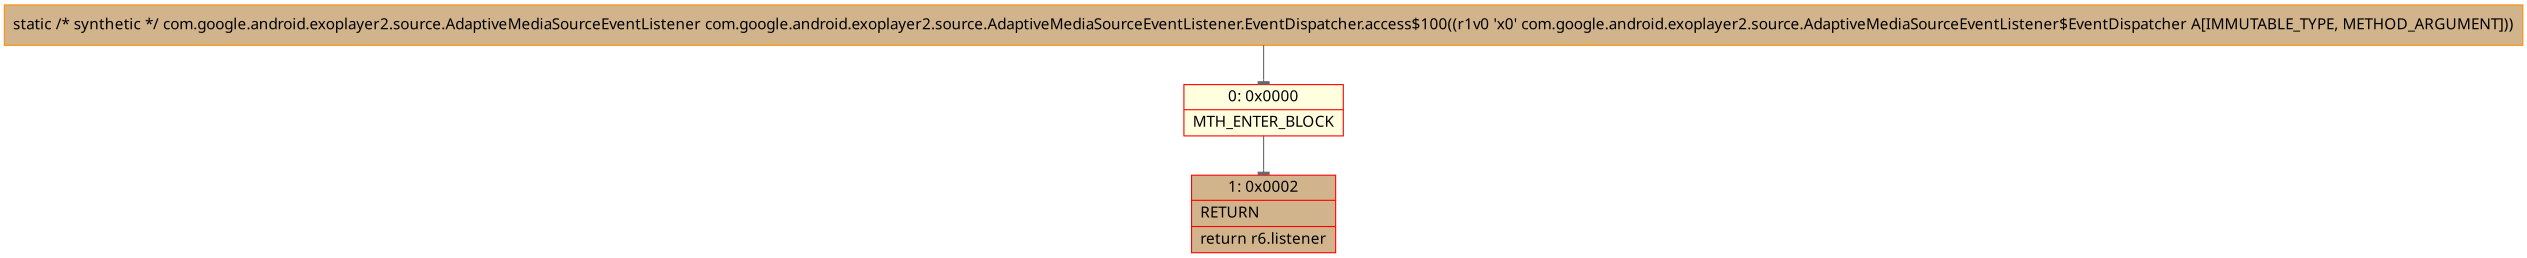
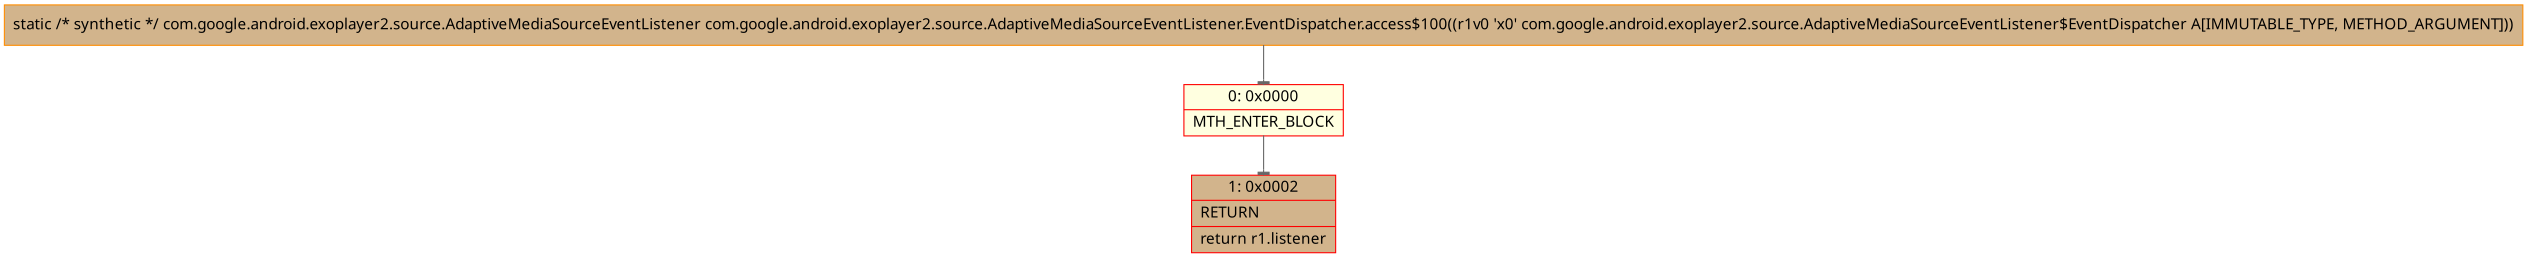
(1264, 239) -> (1264, 239)
